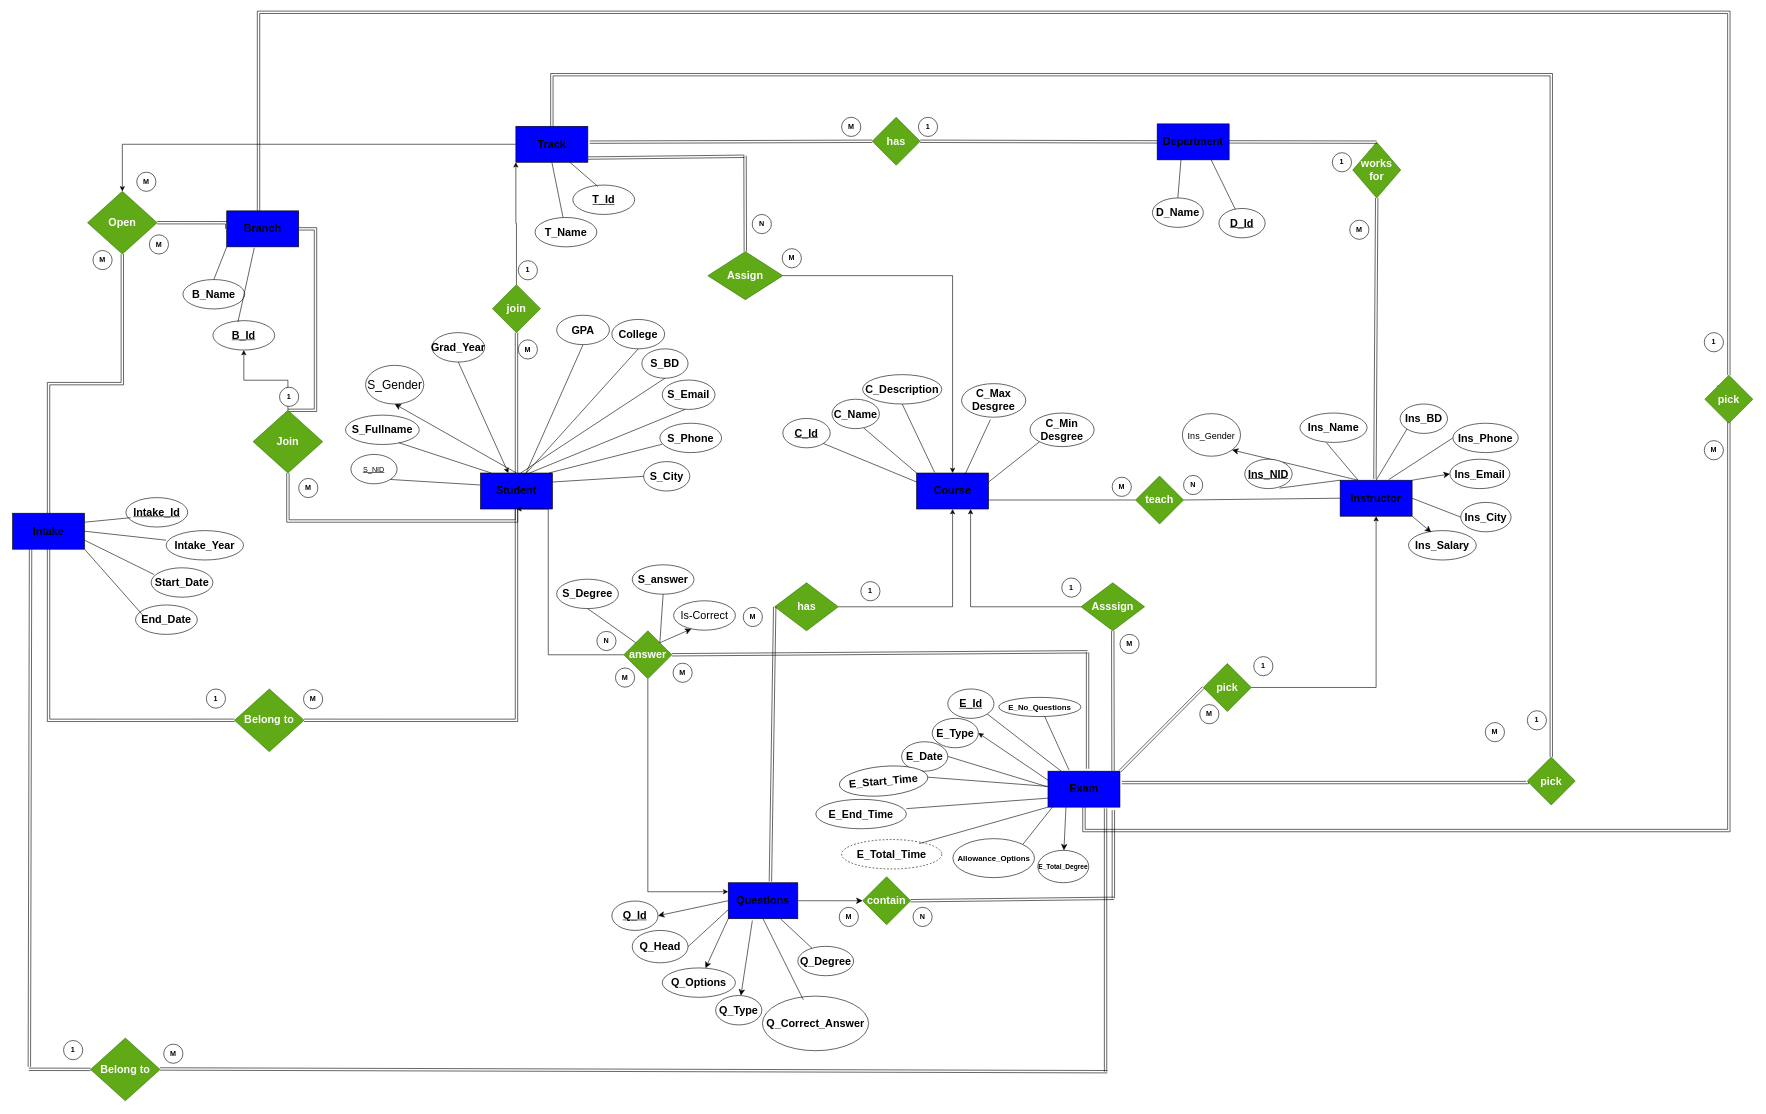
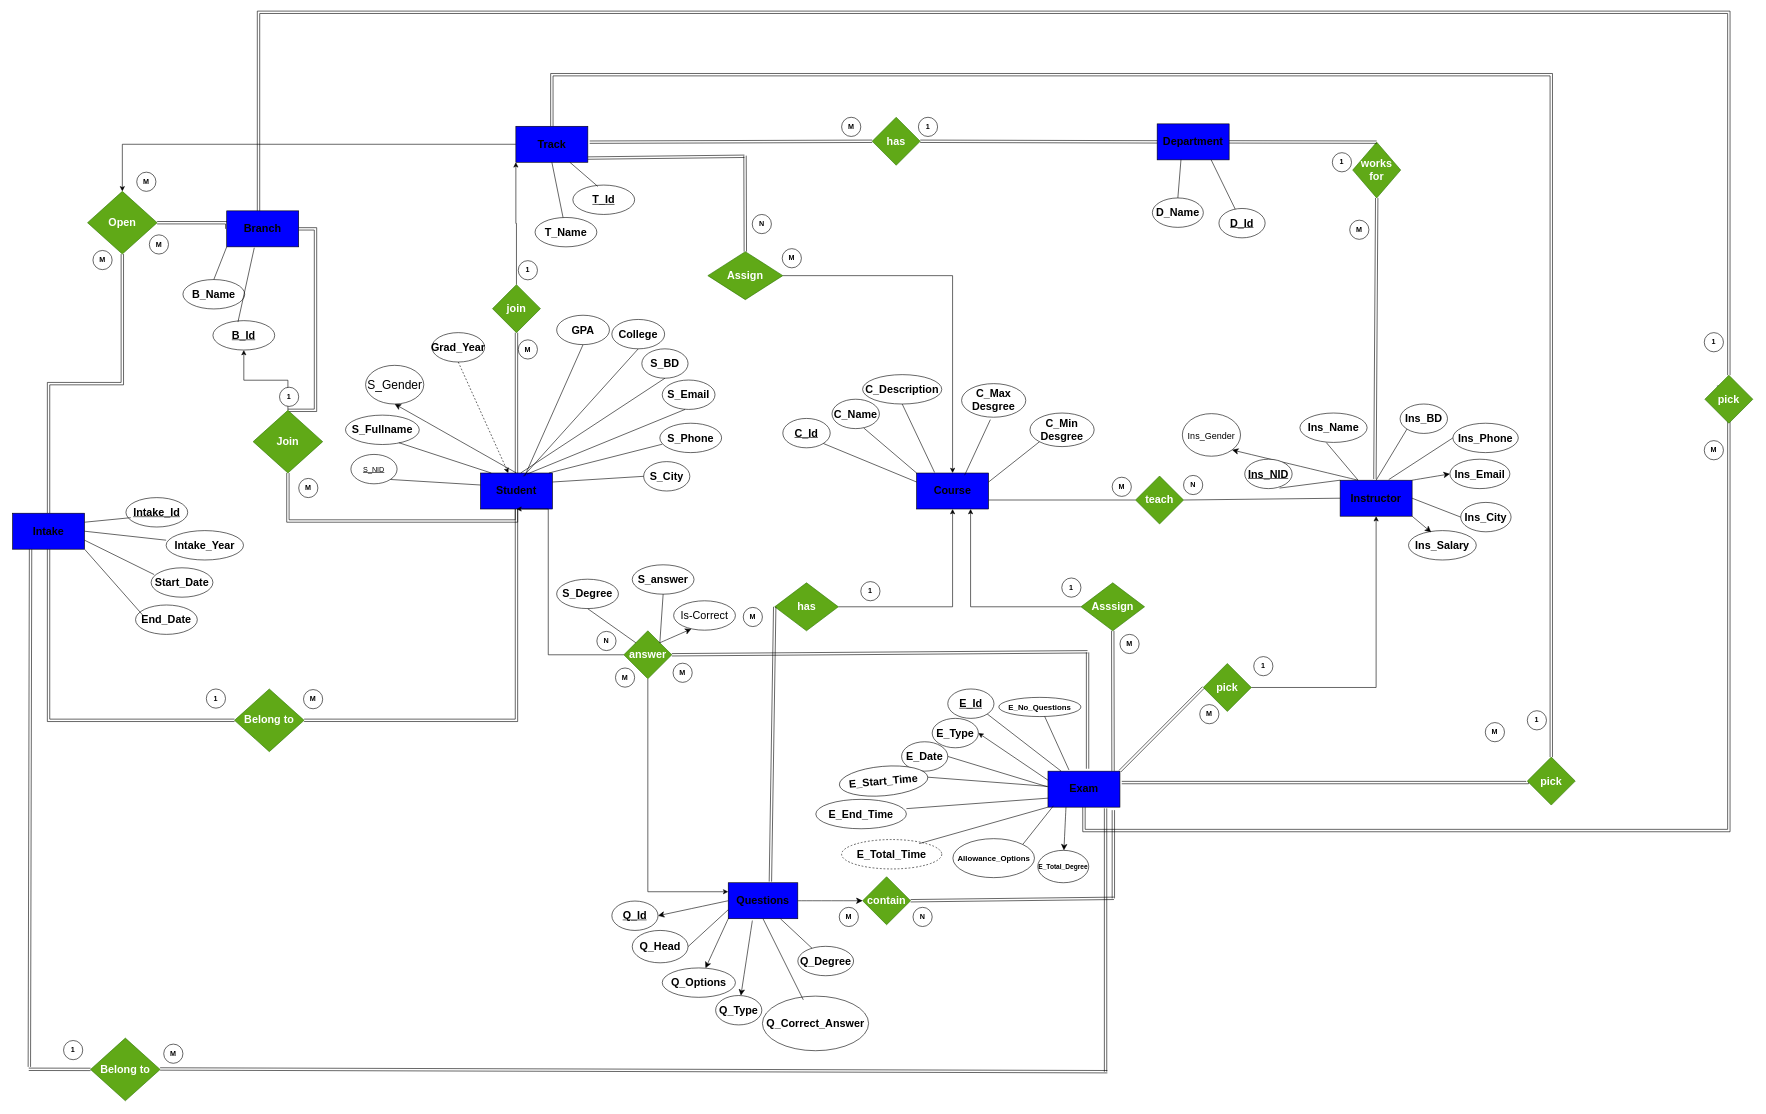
(481, 414) -> (481, 414)
